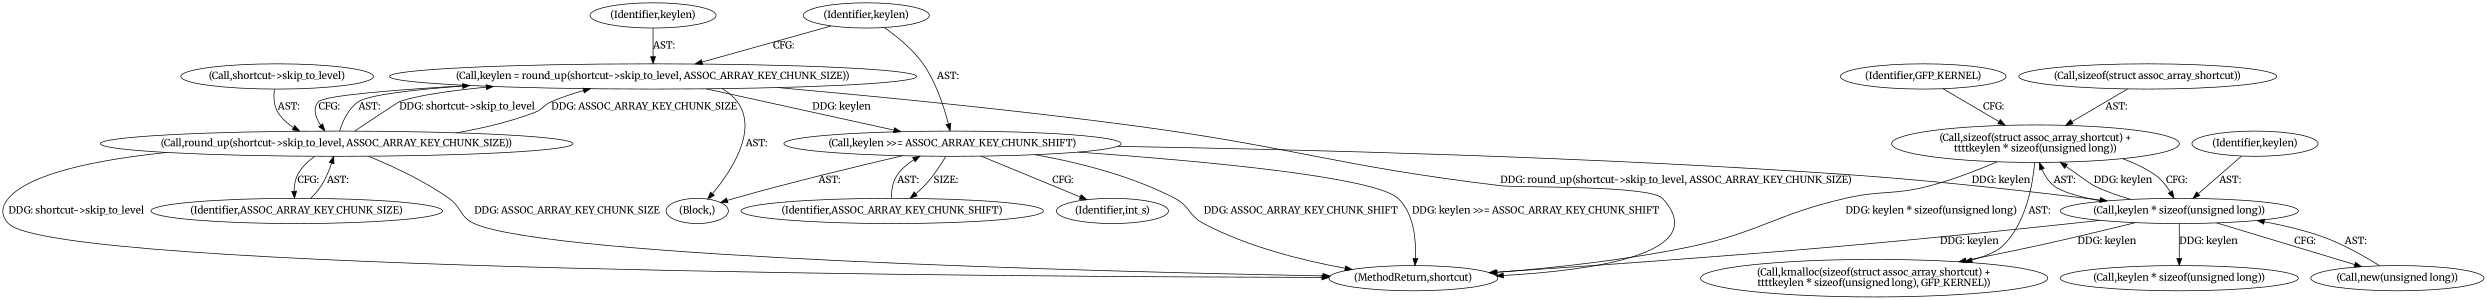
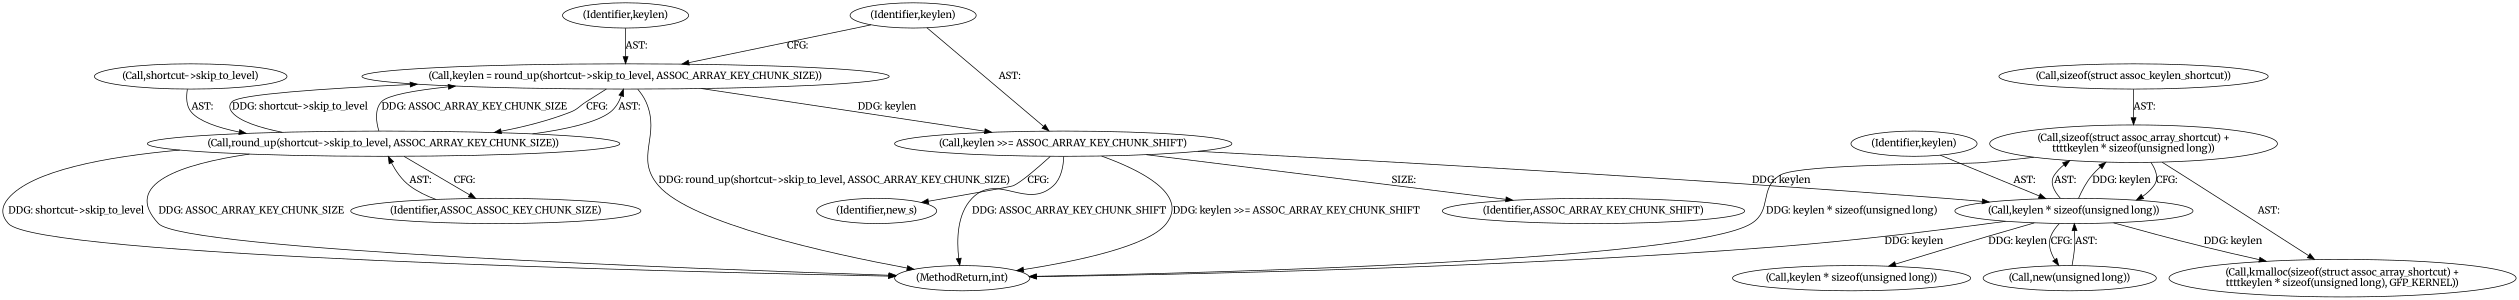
(1923, 76) -> none
(2148, 76) -> (2134, 76)
(897, 176) -> none
(297, 211) -> (496, 211)
(697, 211) -> none
(1112, 211) -> (877, 211)
(1413, 278) -> (962, 278)
